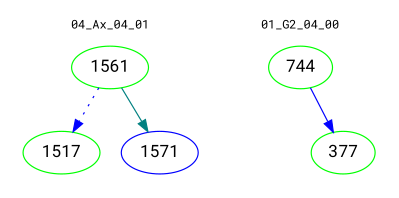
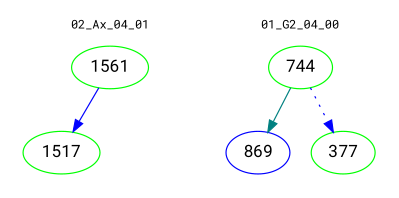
(111, 25) -> (111, 25)
(89, 105) -> (89, 105)
(319, 105) -> (319, 105)
(160, 153) -> none
none -> (258, 153)
